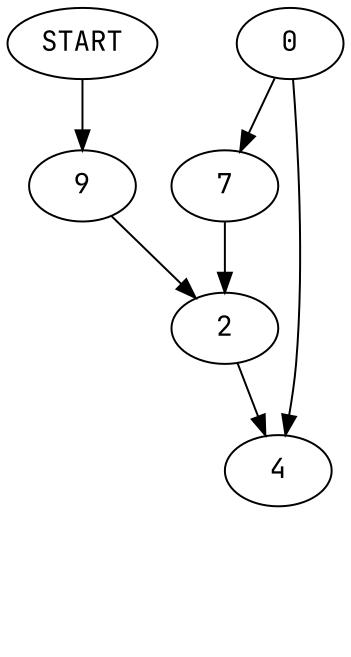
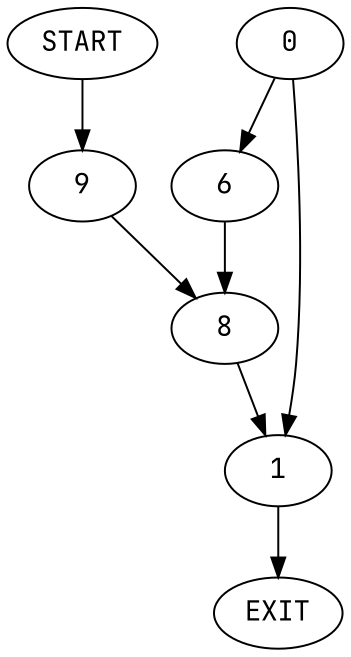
(225, 186) -> (225, 186)
(225, 328) -> (225, 328)
(278, 471) -> (278, 471)
none -> (278, 613)
